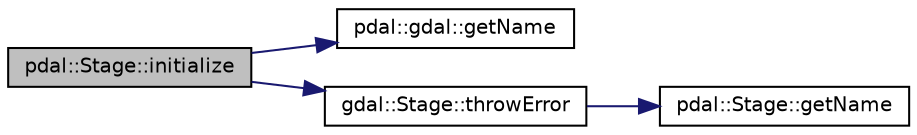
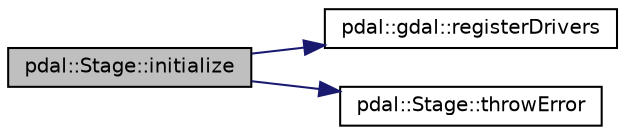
(456, 29) -> (471, 29)
(456, 106) -> (471, 106)
(785, 106) -> none
